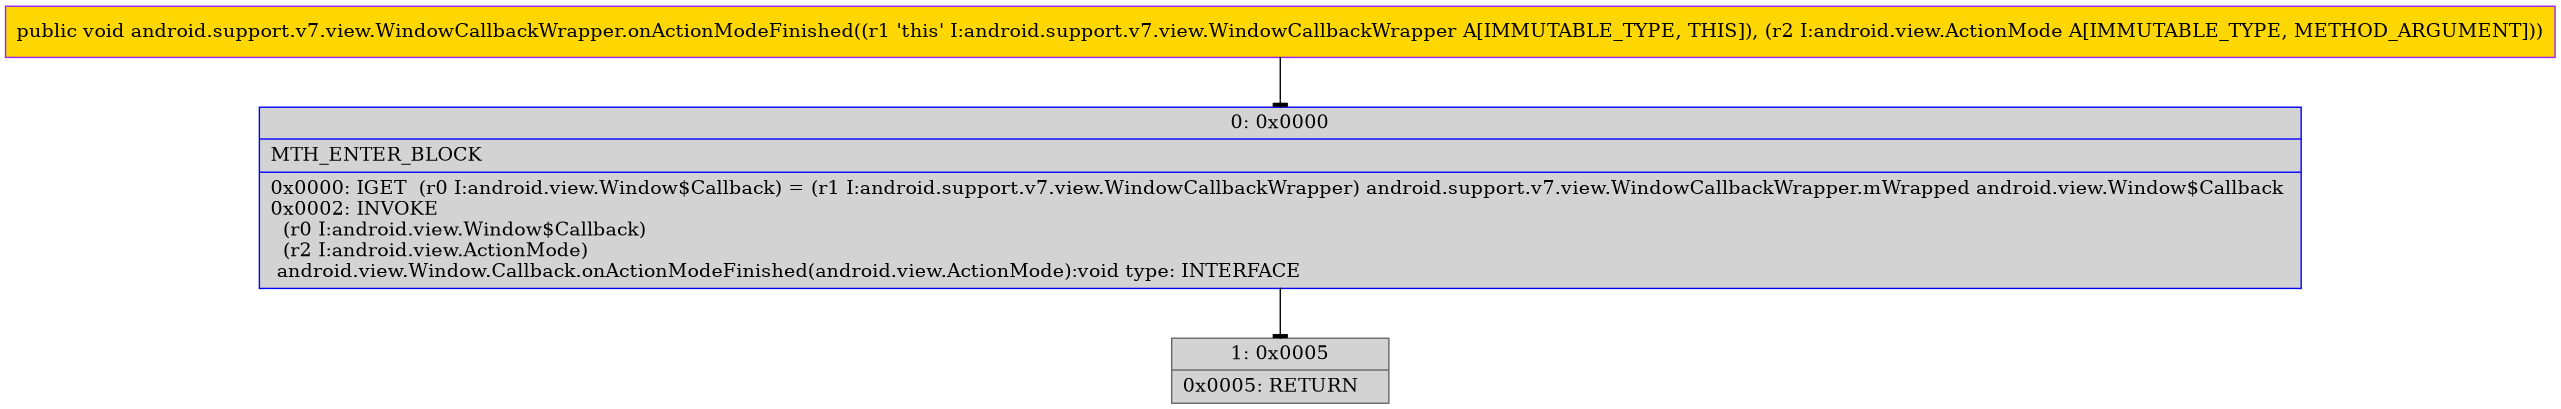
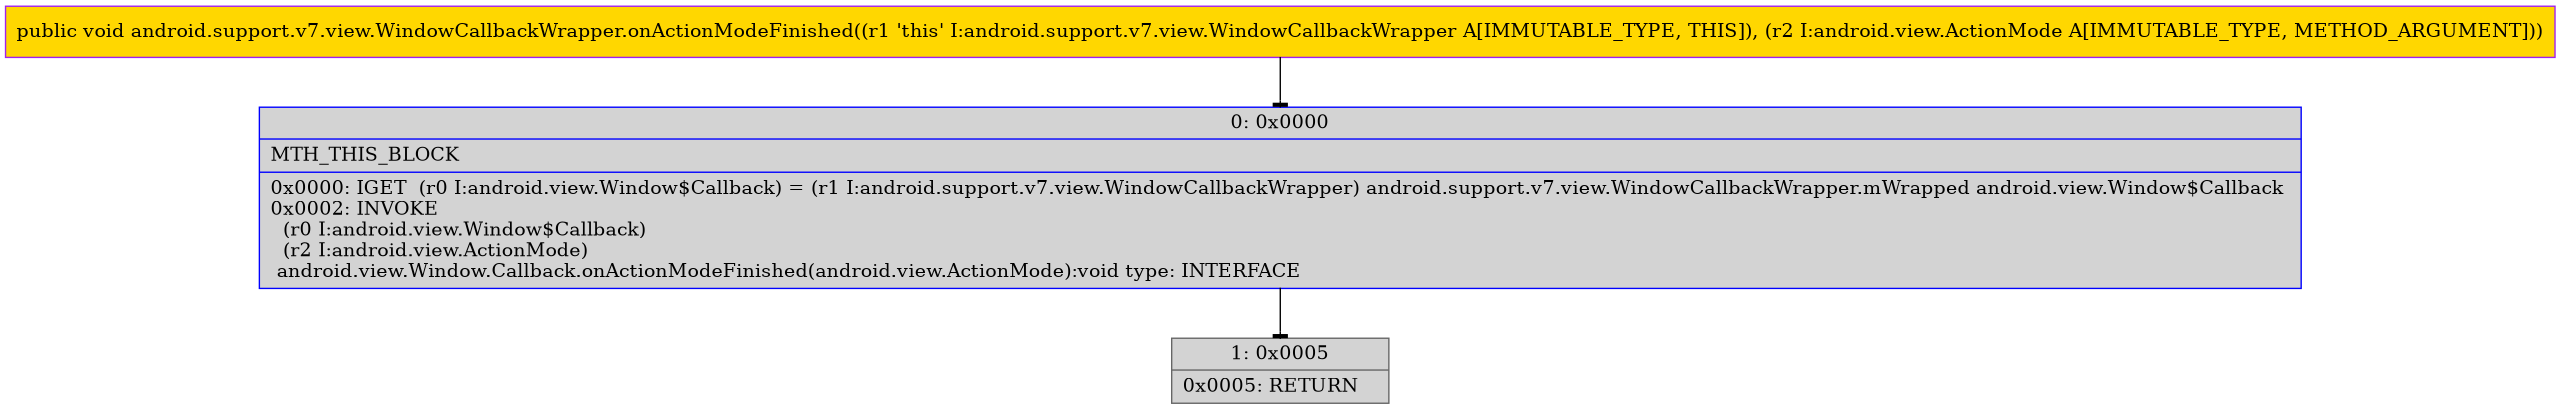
(377, 155) -> (365, 155)
